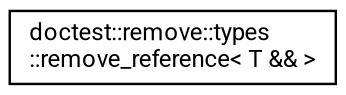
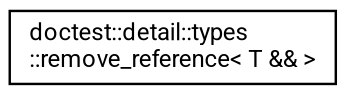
(173, 47) -> (173, 47)
